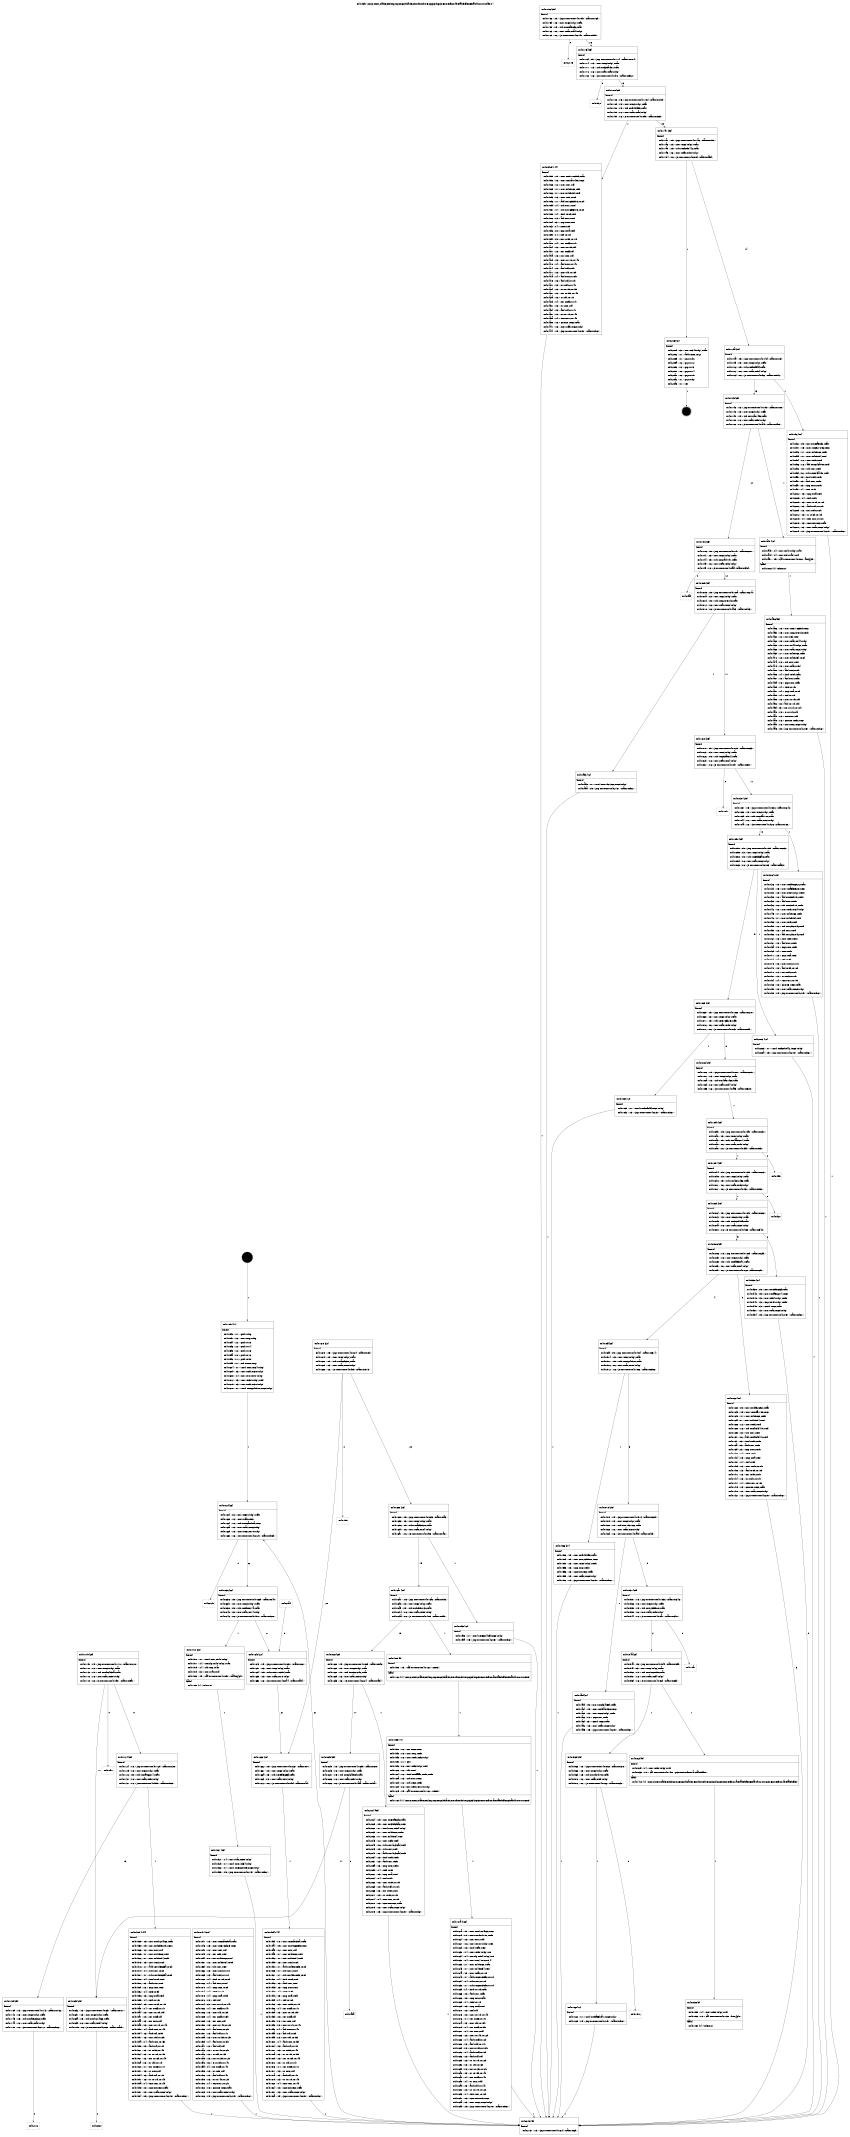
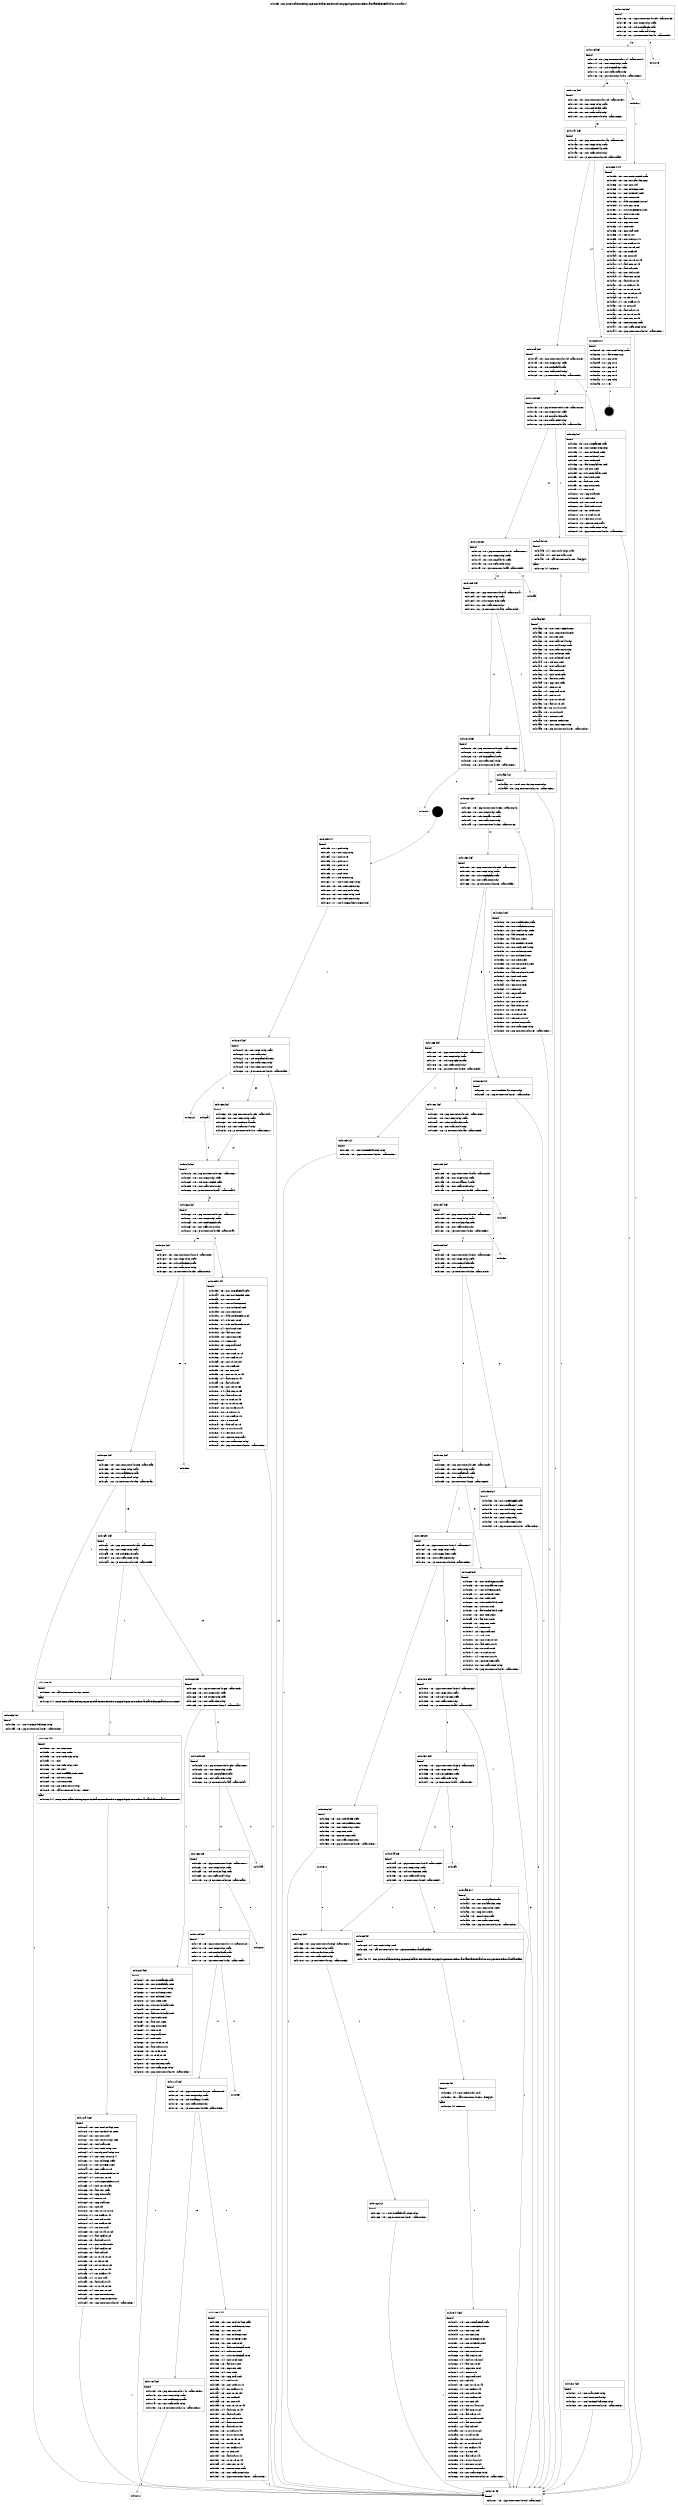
(615, 149) -> (635, 135)
(328, 1565) -> (197, 1238)
(215, 1668) -> none
(95, 1840) -> (219, 1907)
(625, 1897) -> (322, 1900)
none -> (470, 2209)
